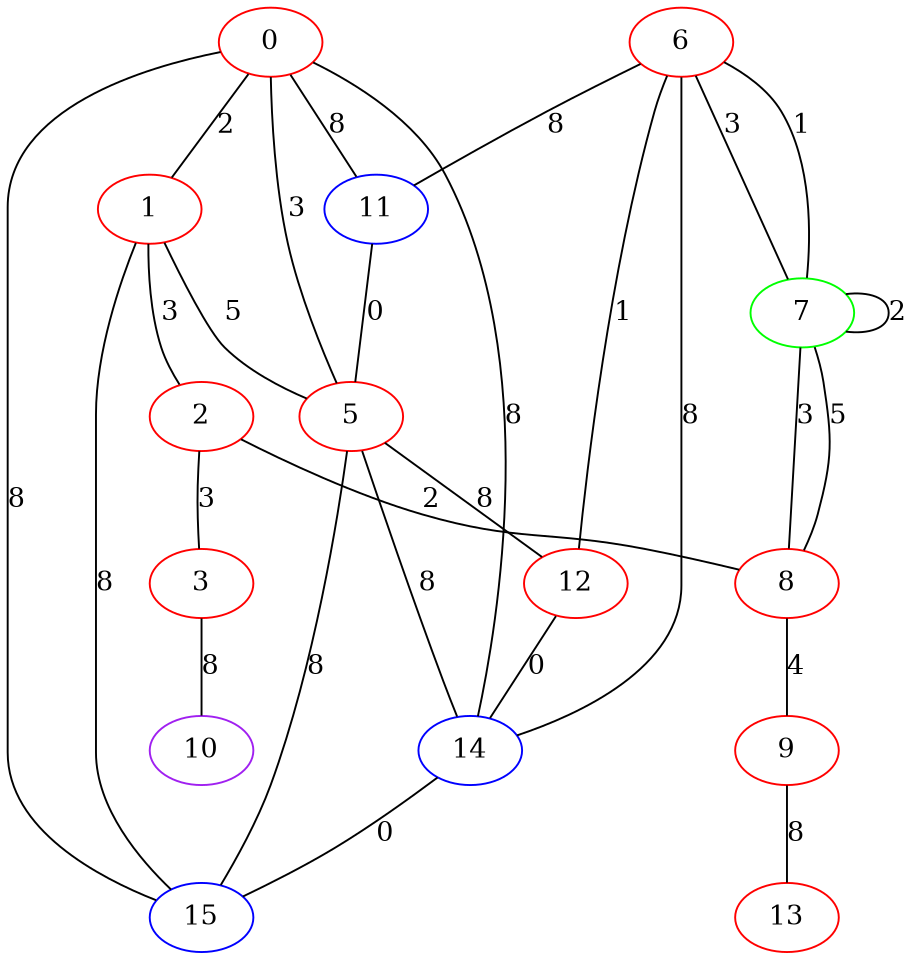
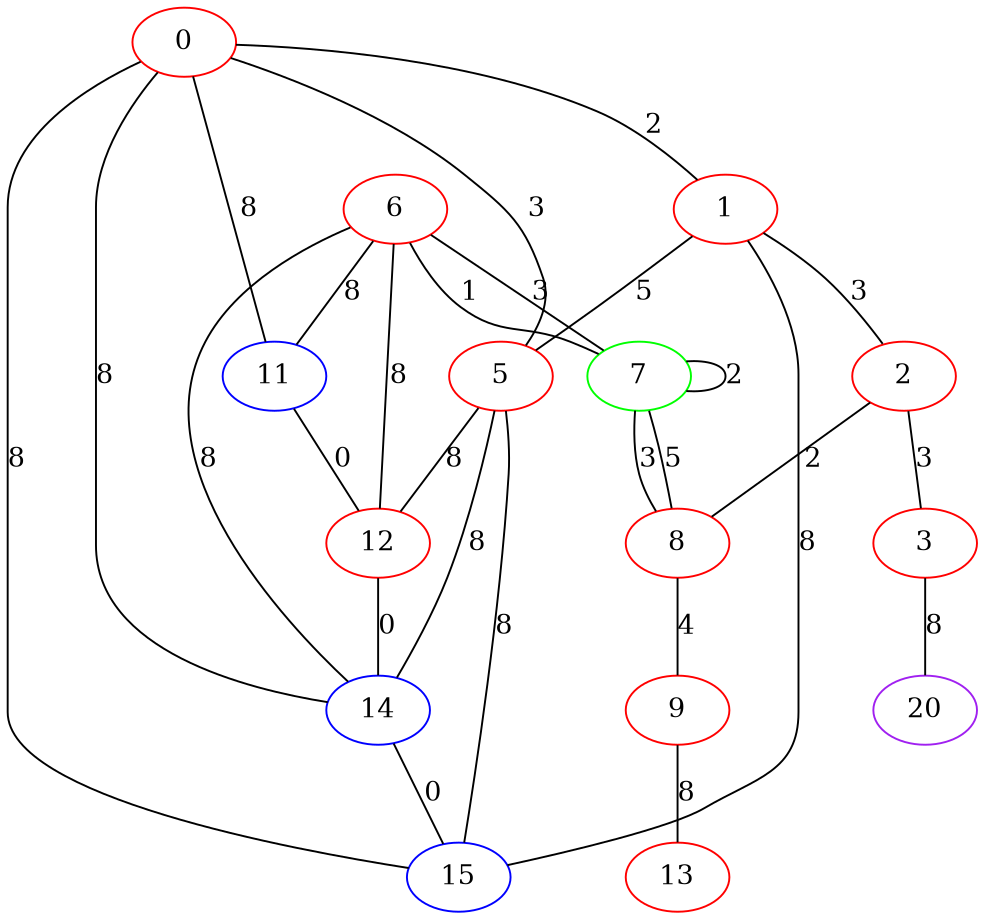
(364, 313) -> (326, 460)
(624, 313) -> (399, 376)
(202, 751) -> (925, 710)
